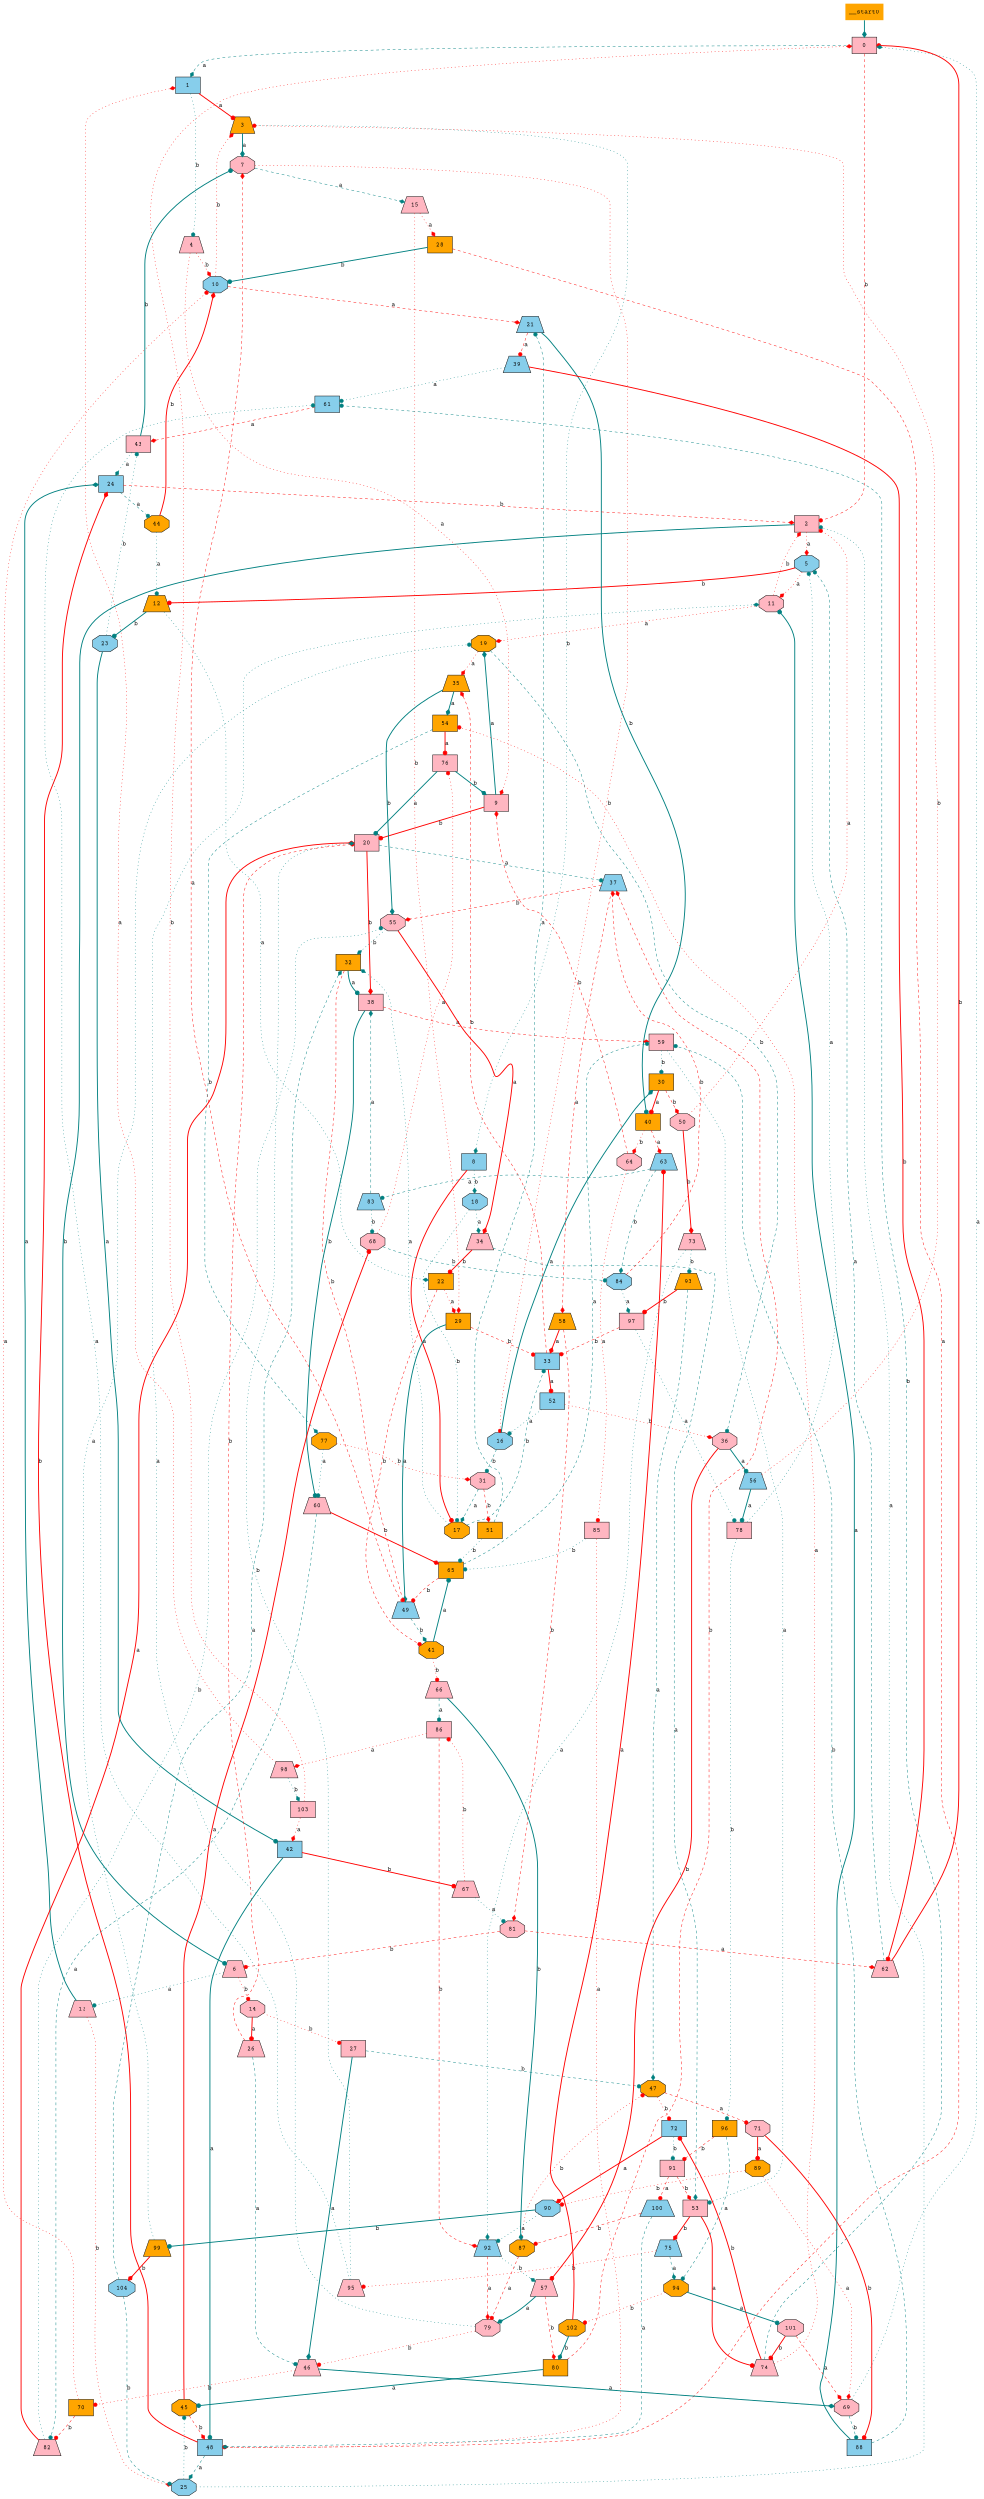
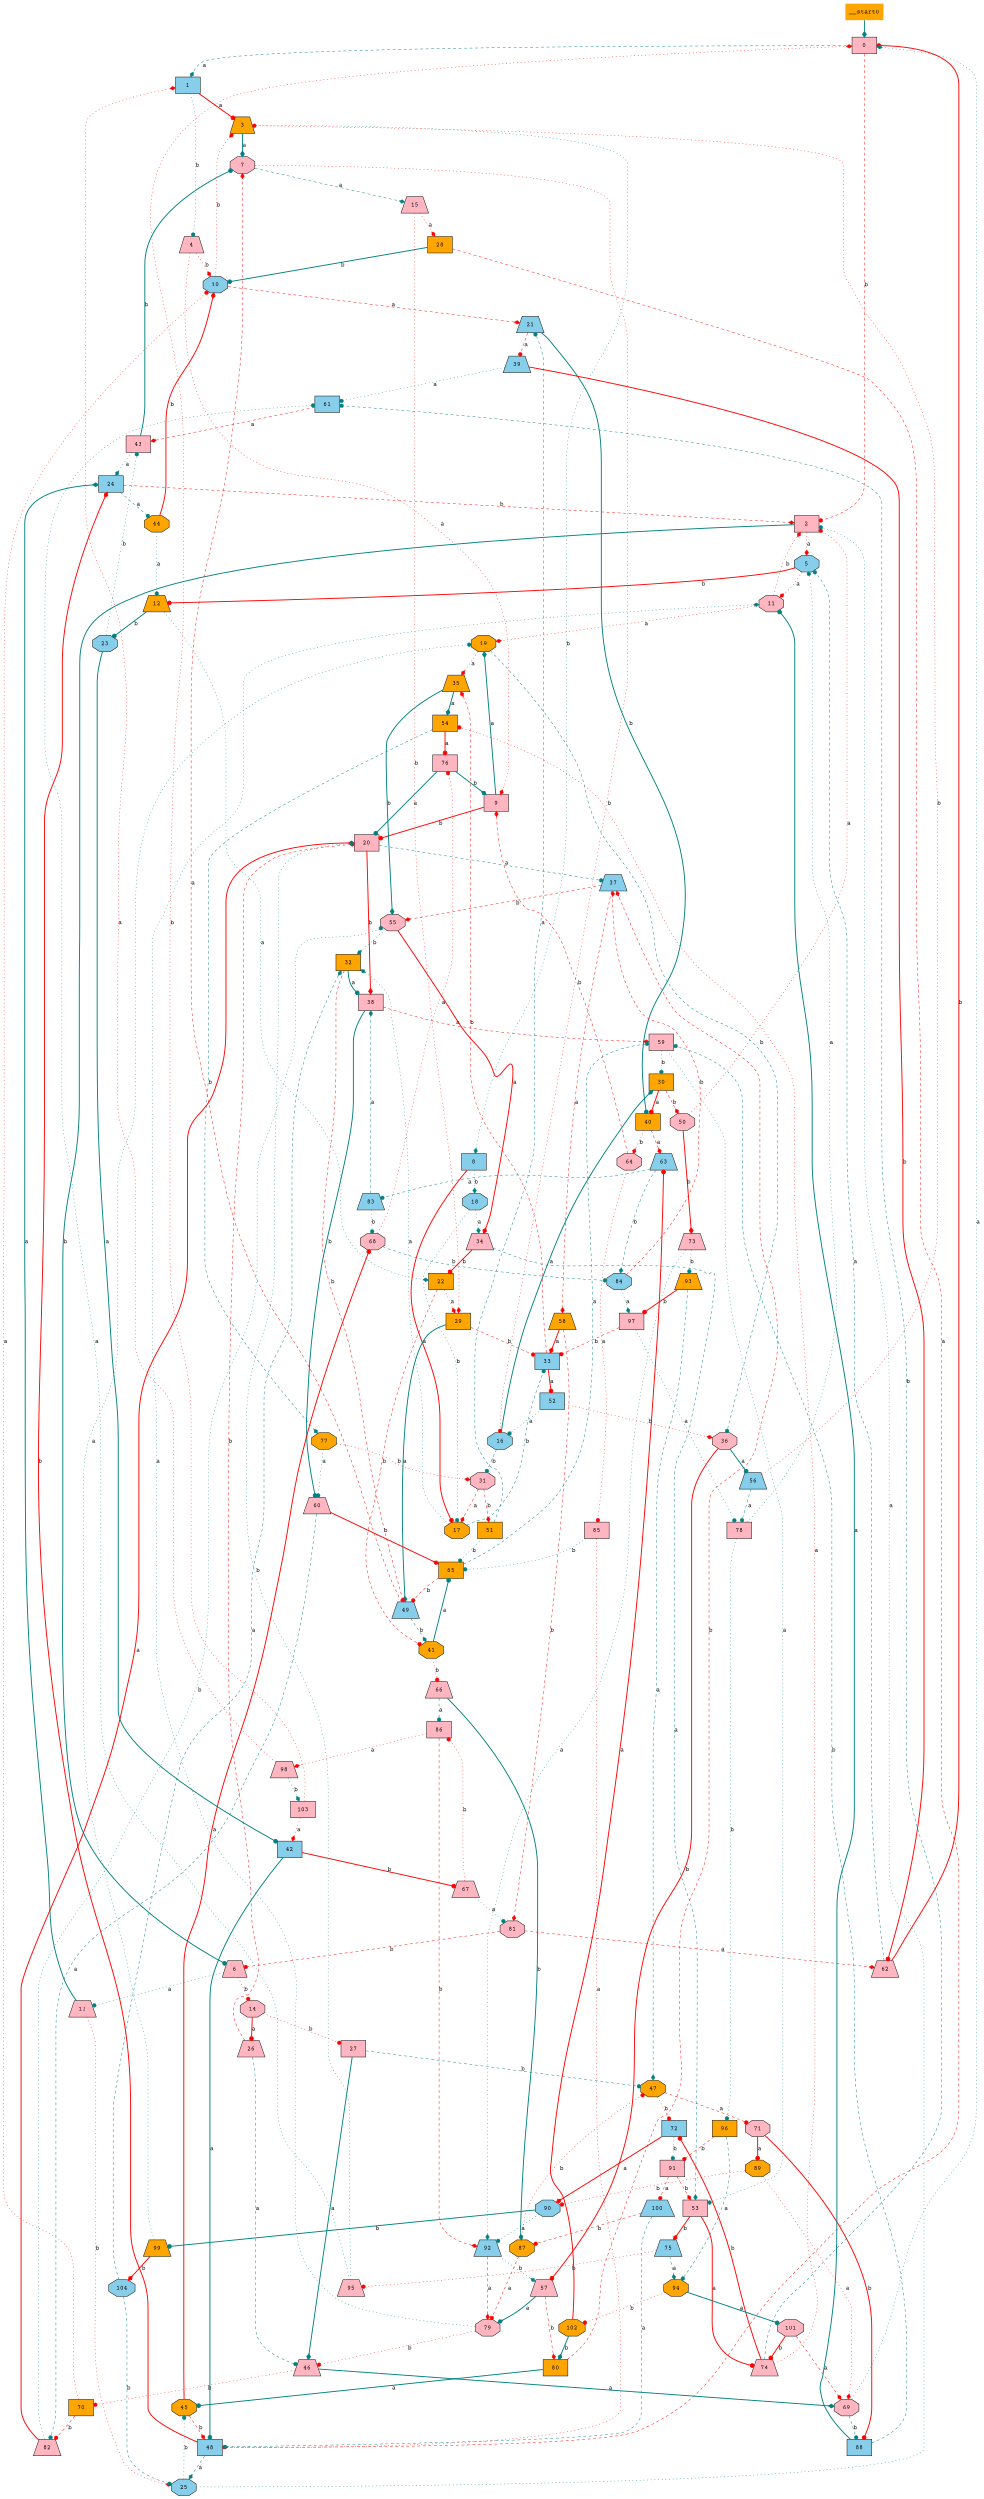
(471, 1503) -> (471, 1503)
(747, 1504) -> (747, 1504)
